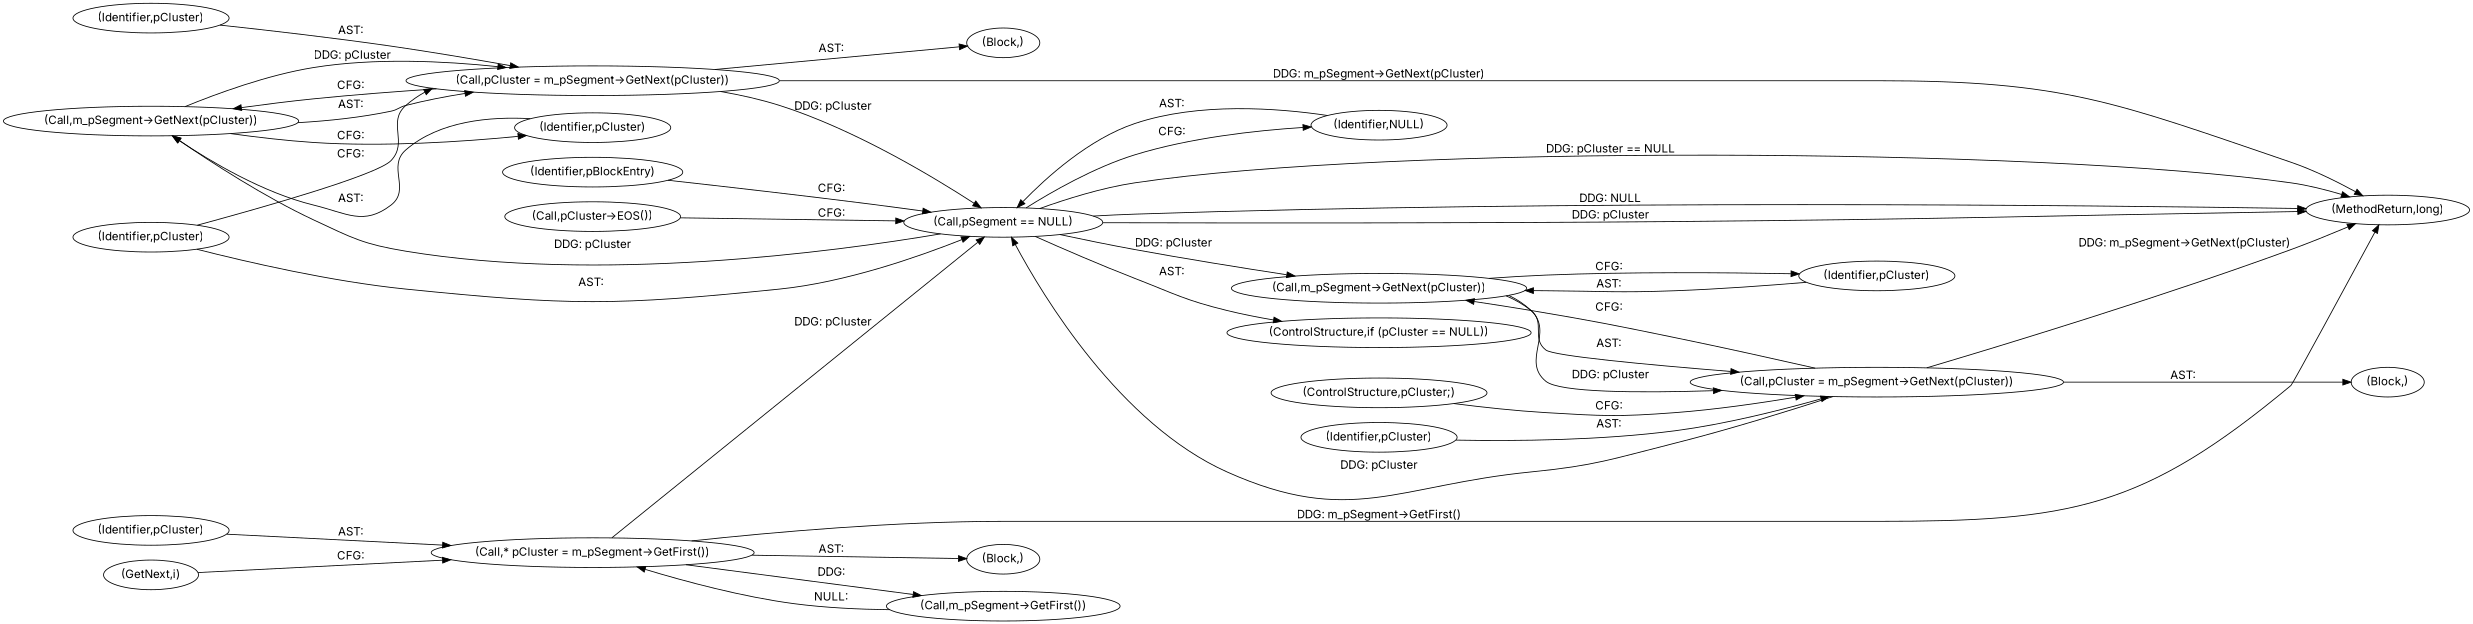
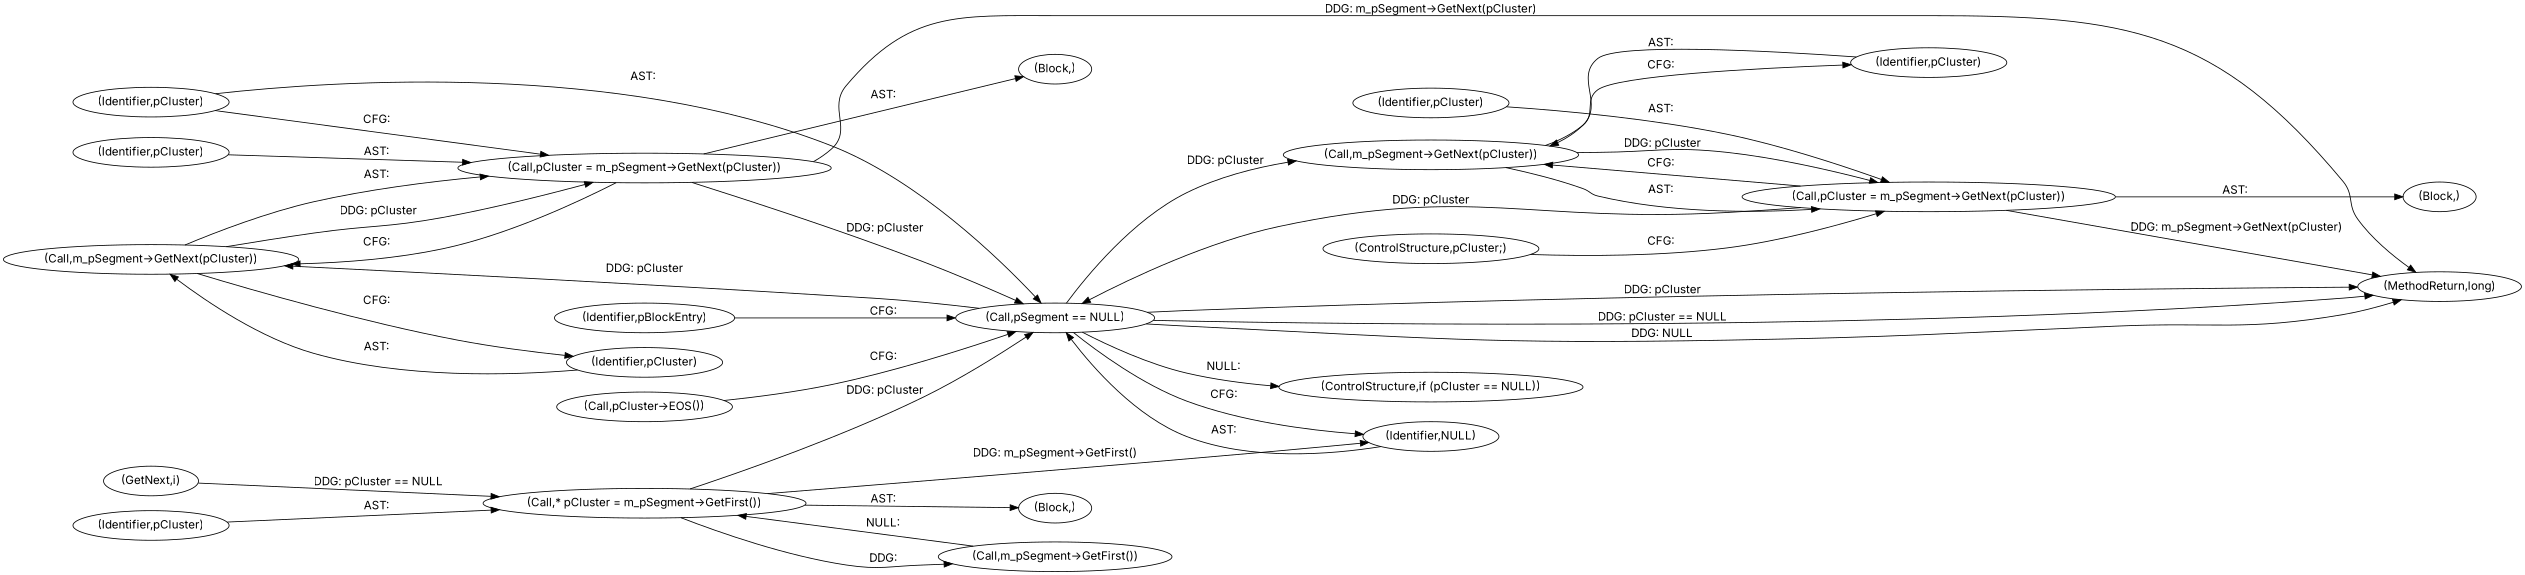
(1173, 272) -> (1225, 367)
(1596, 521) -> (1064, 469)
(352, 556) -> (378, 482)
